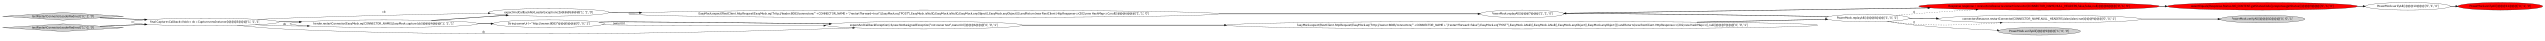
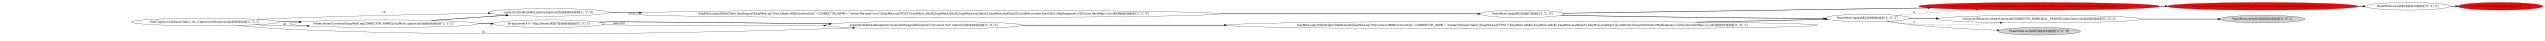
(1697, 15) -> (1692, 17)
(63, 16) -> none
(63, 28) -> none
